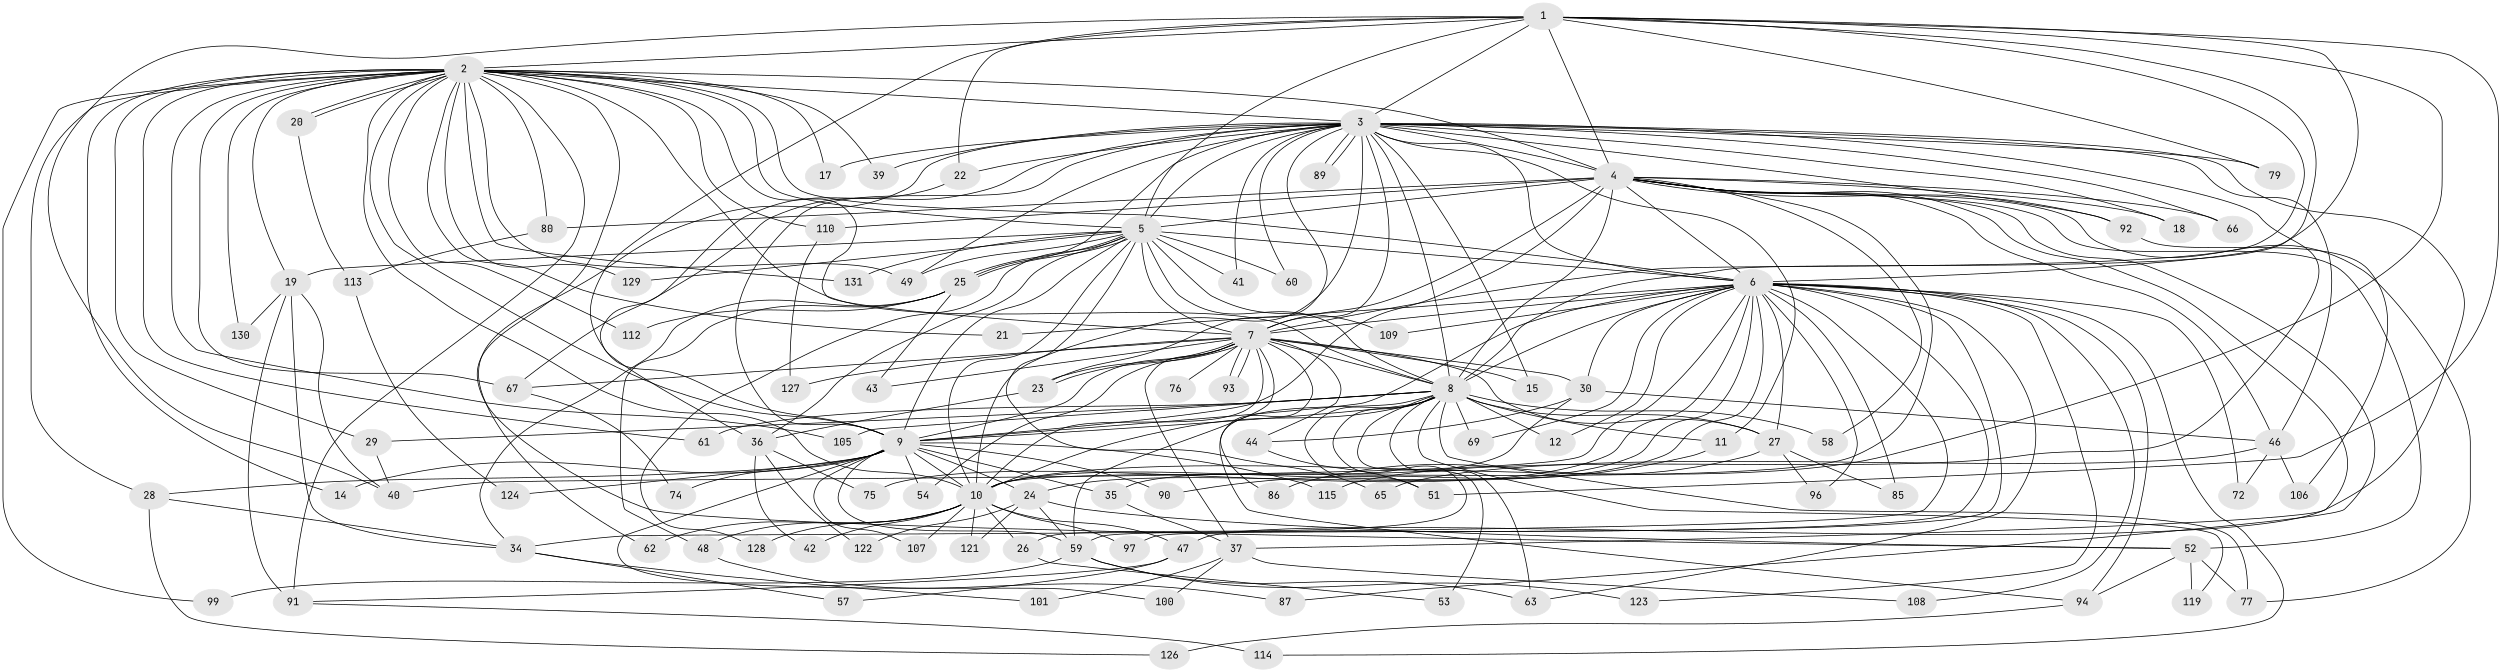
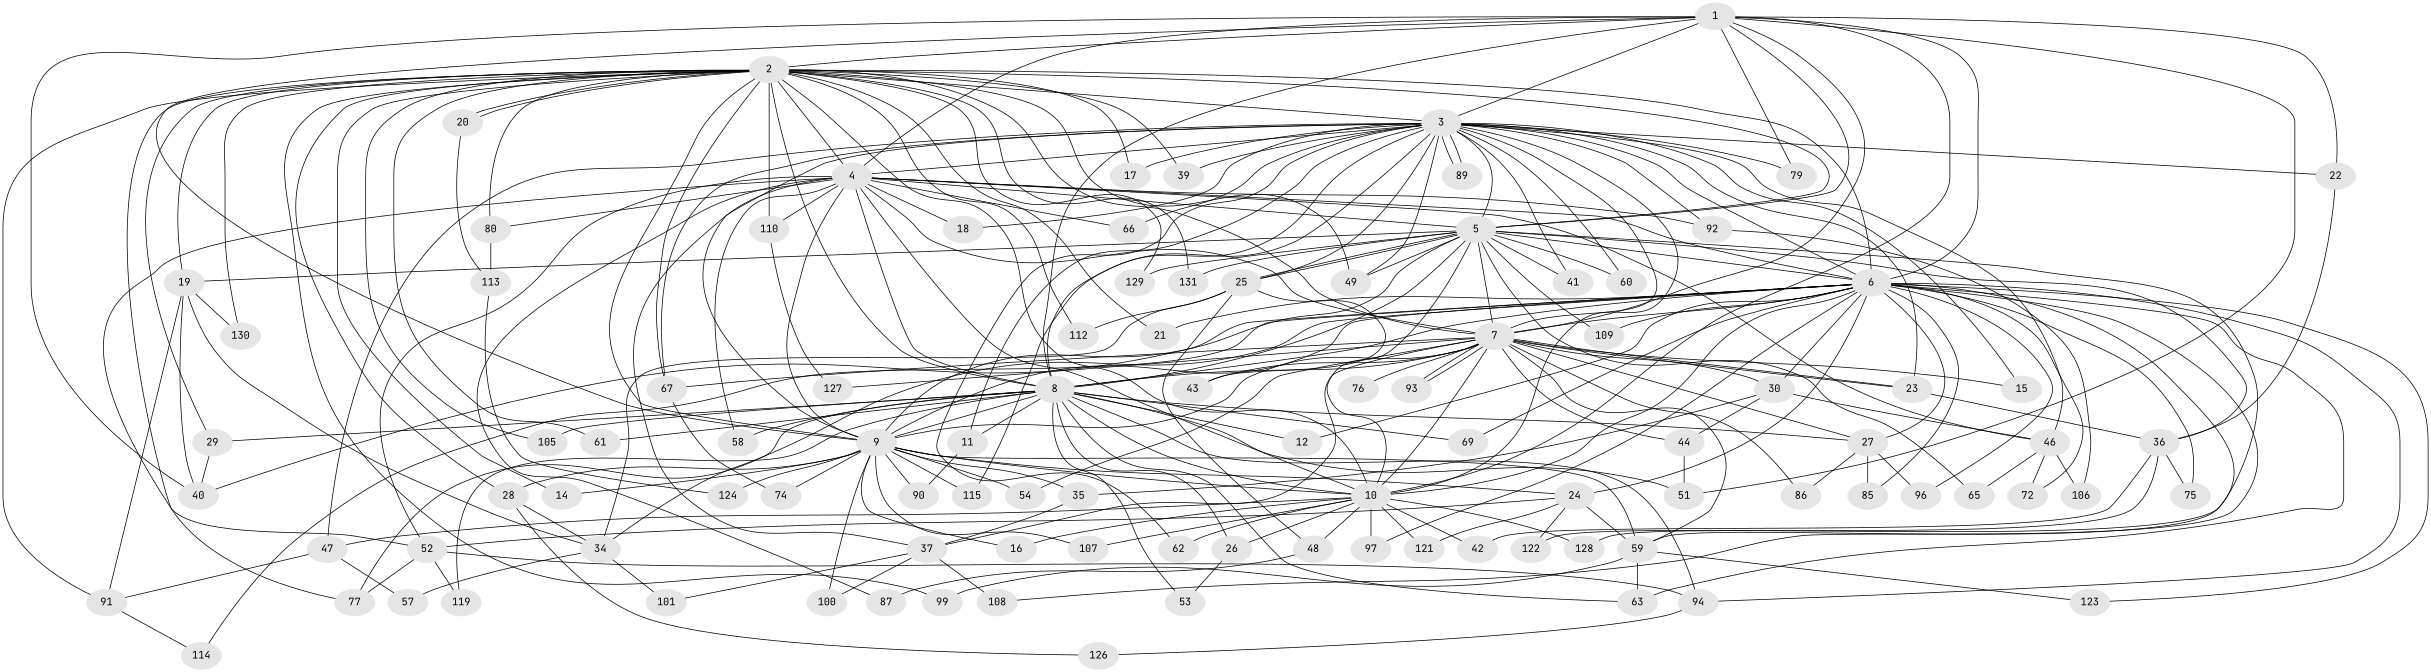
none -> (1016, 549)
